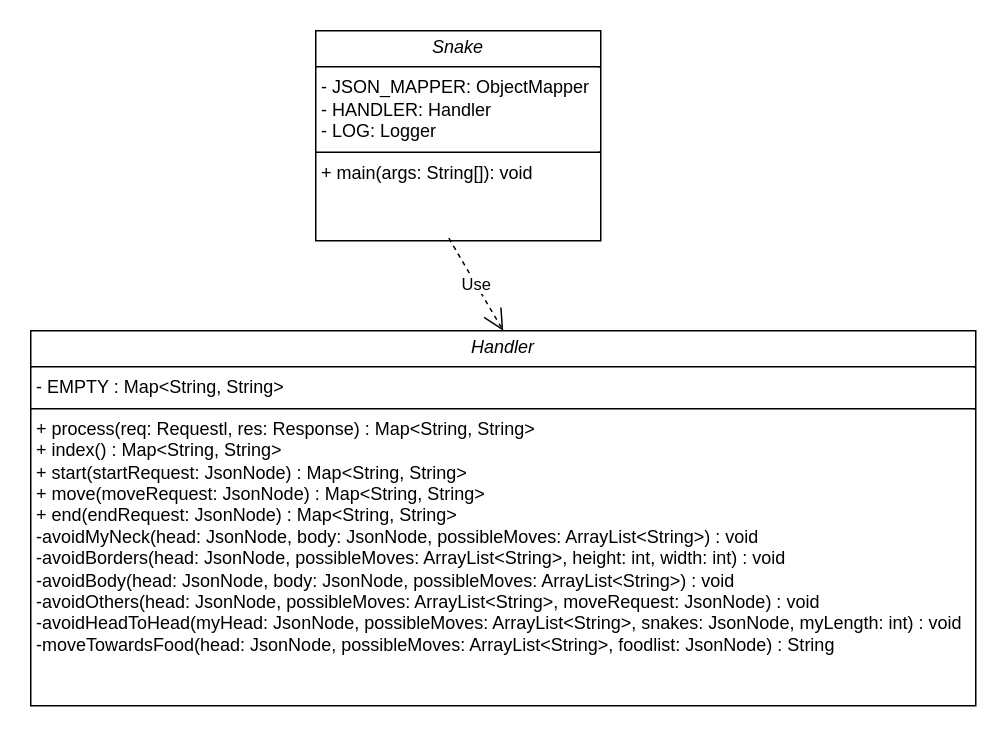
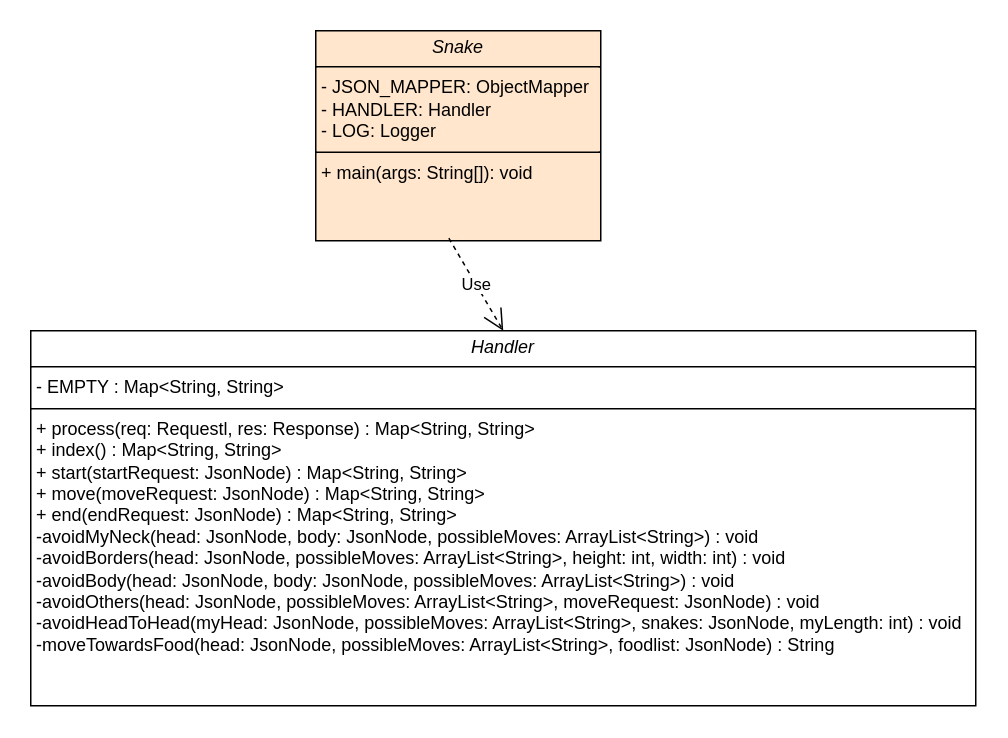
(458, 136) -> (458, 136)
